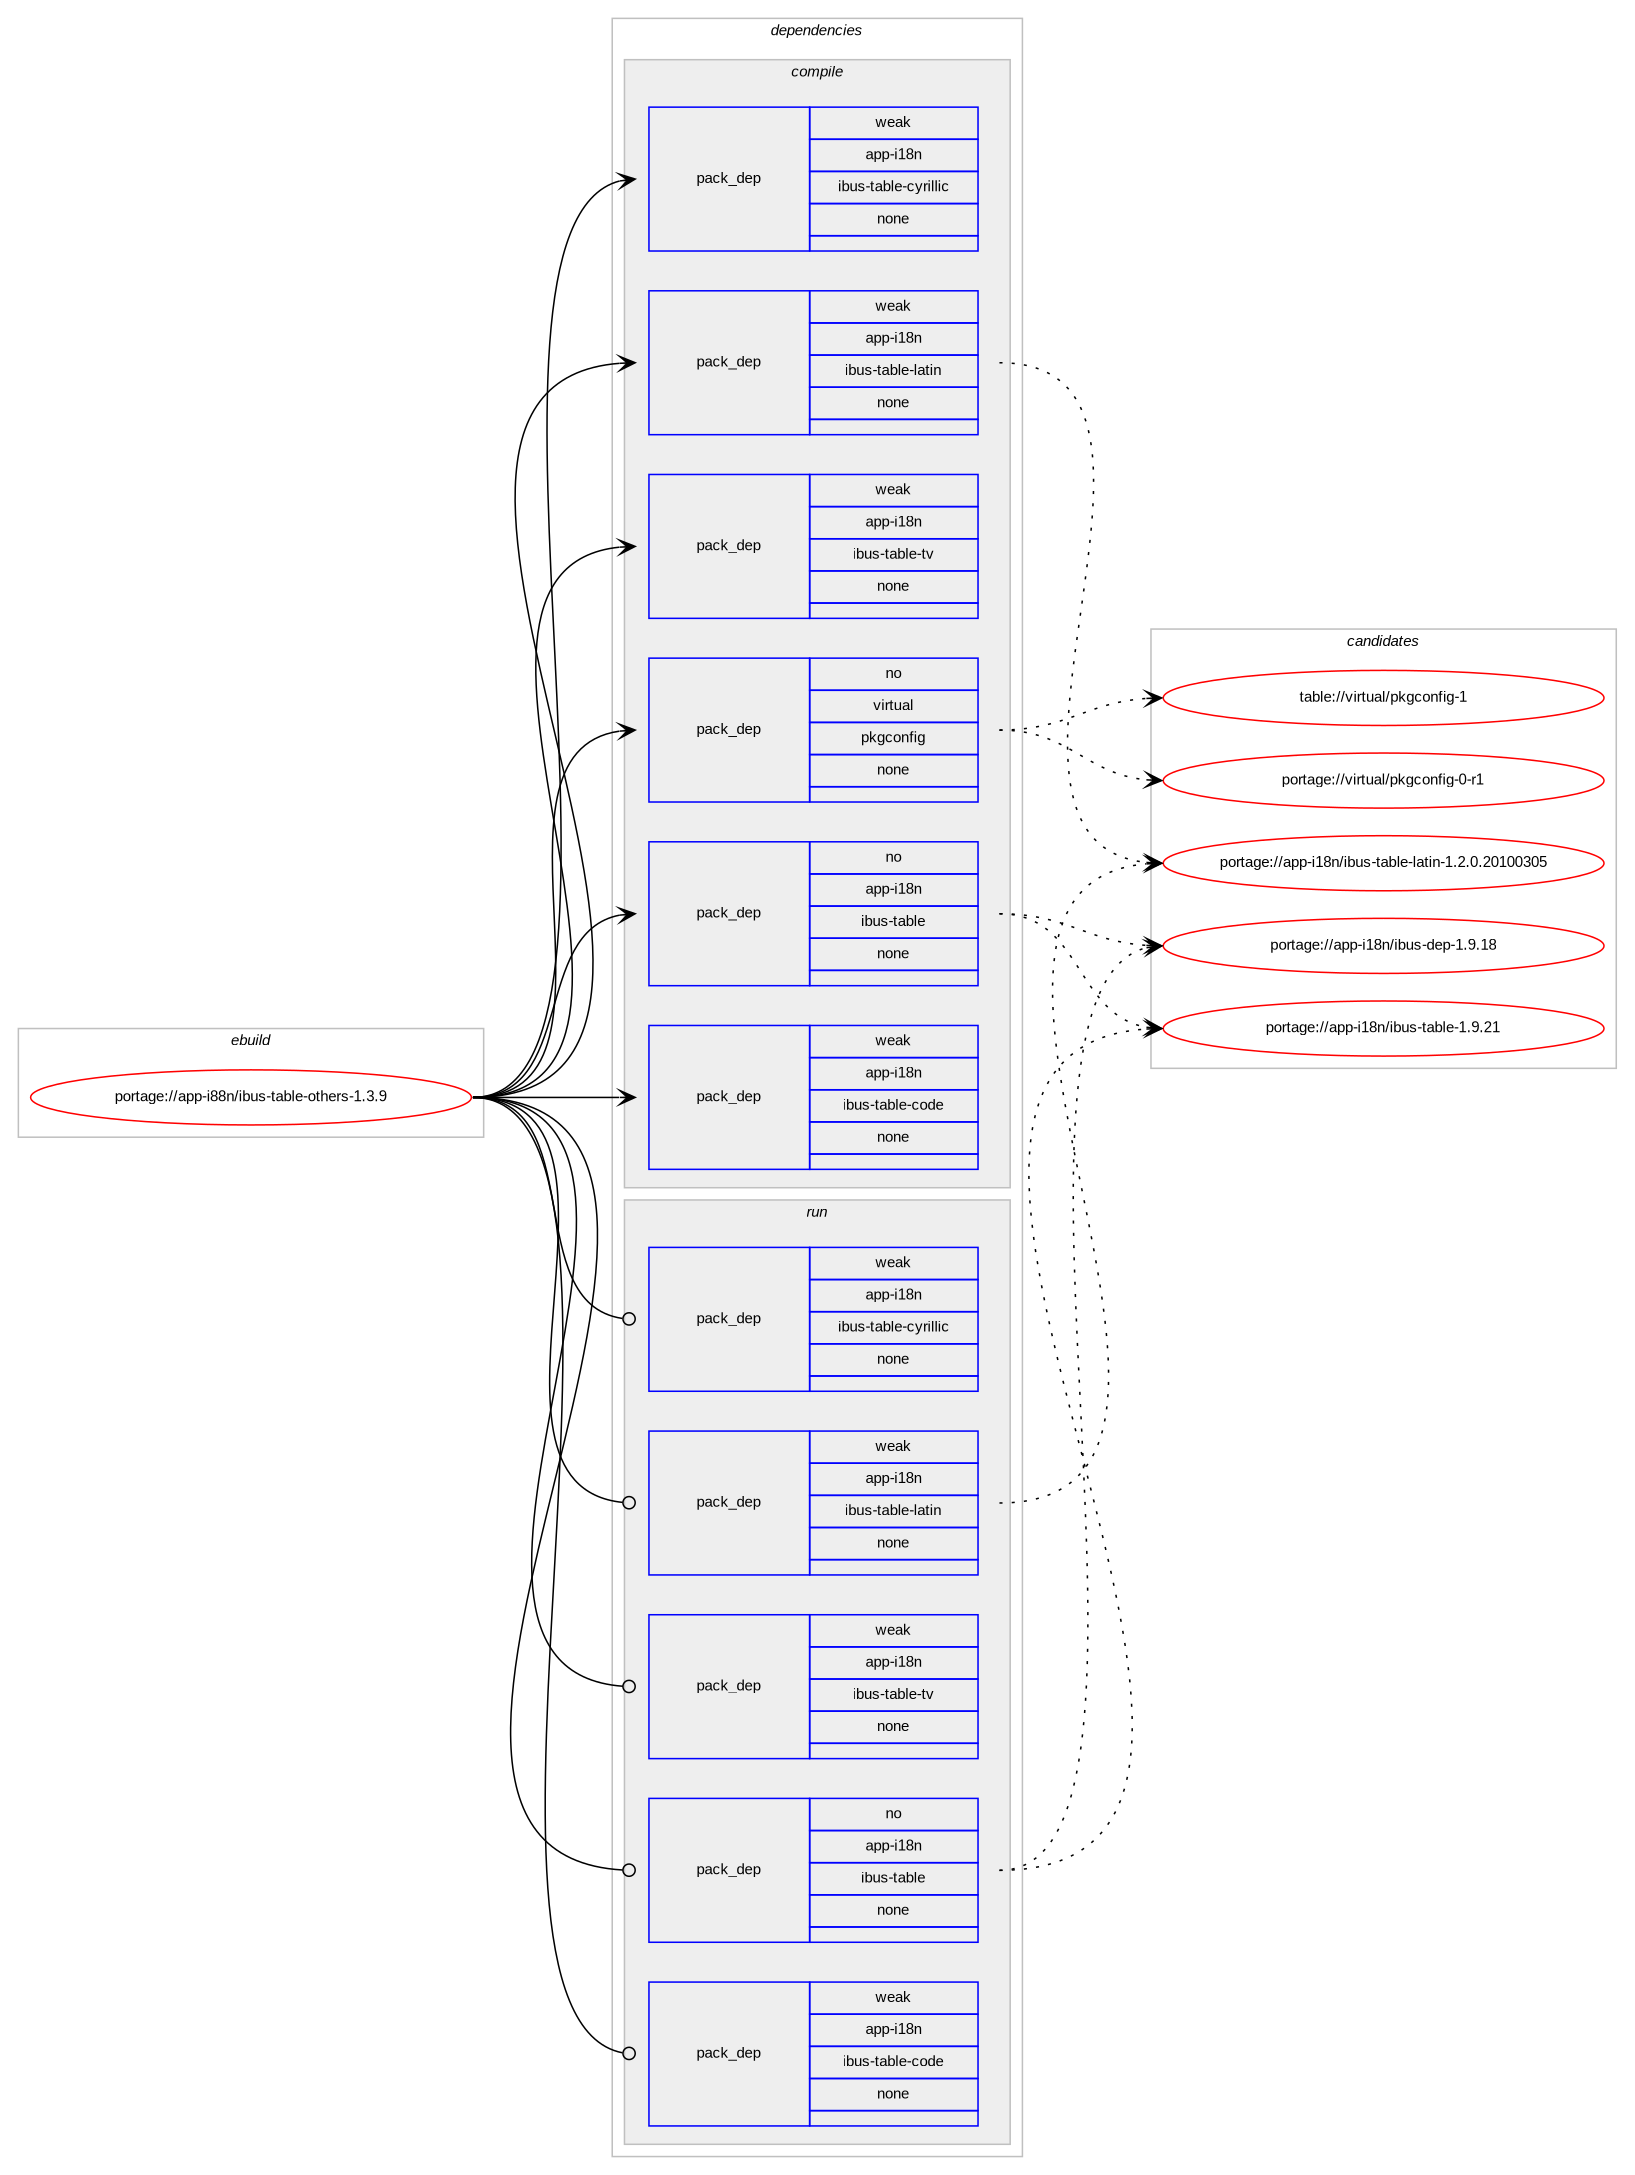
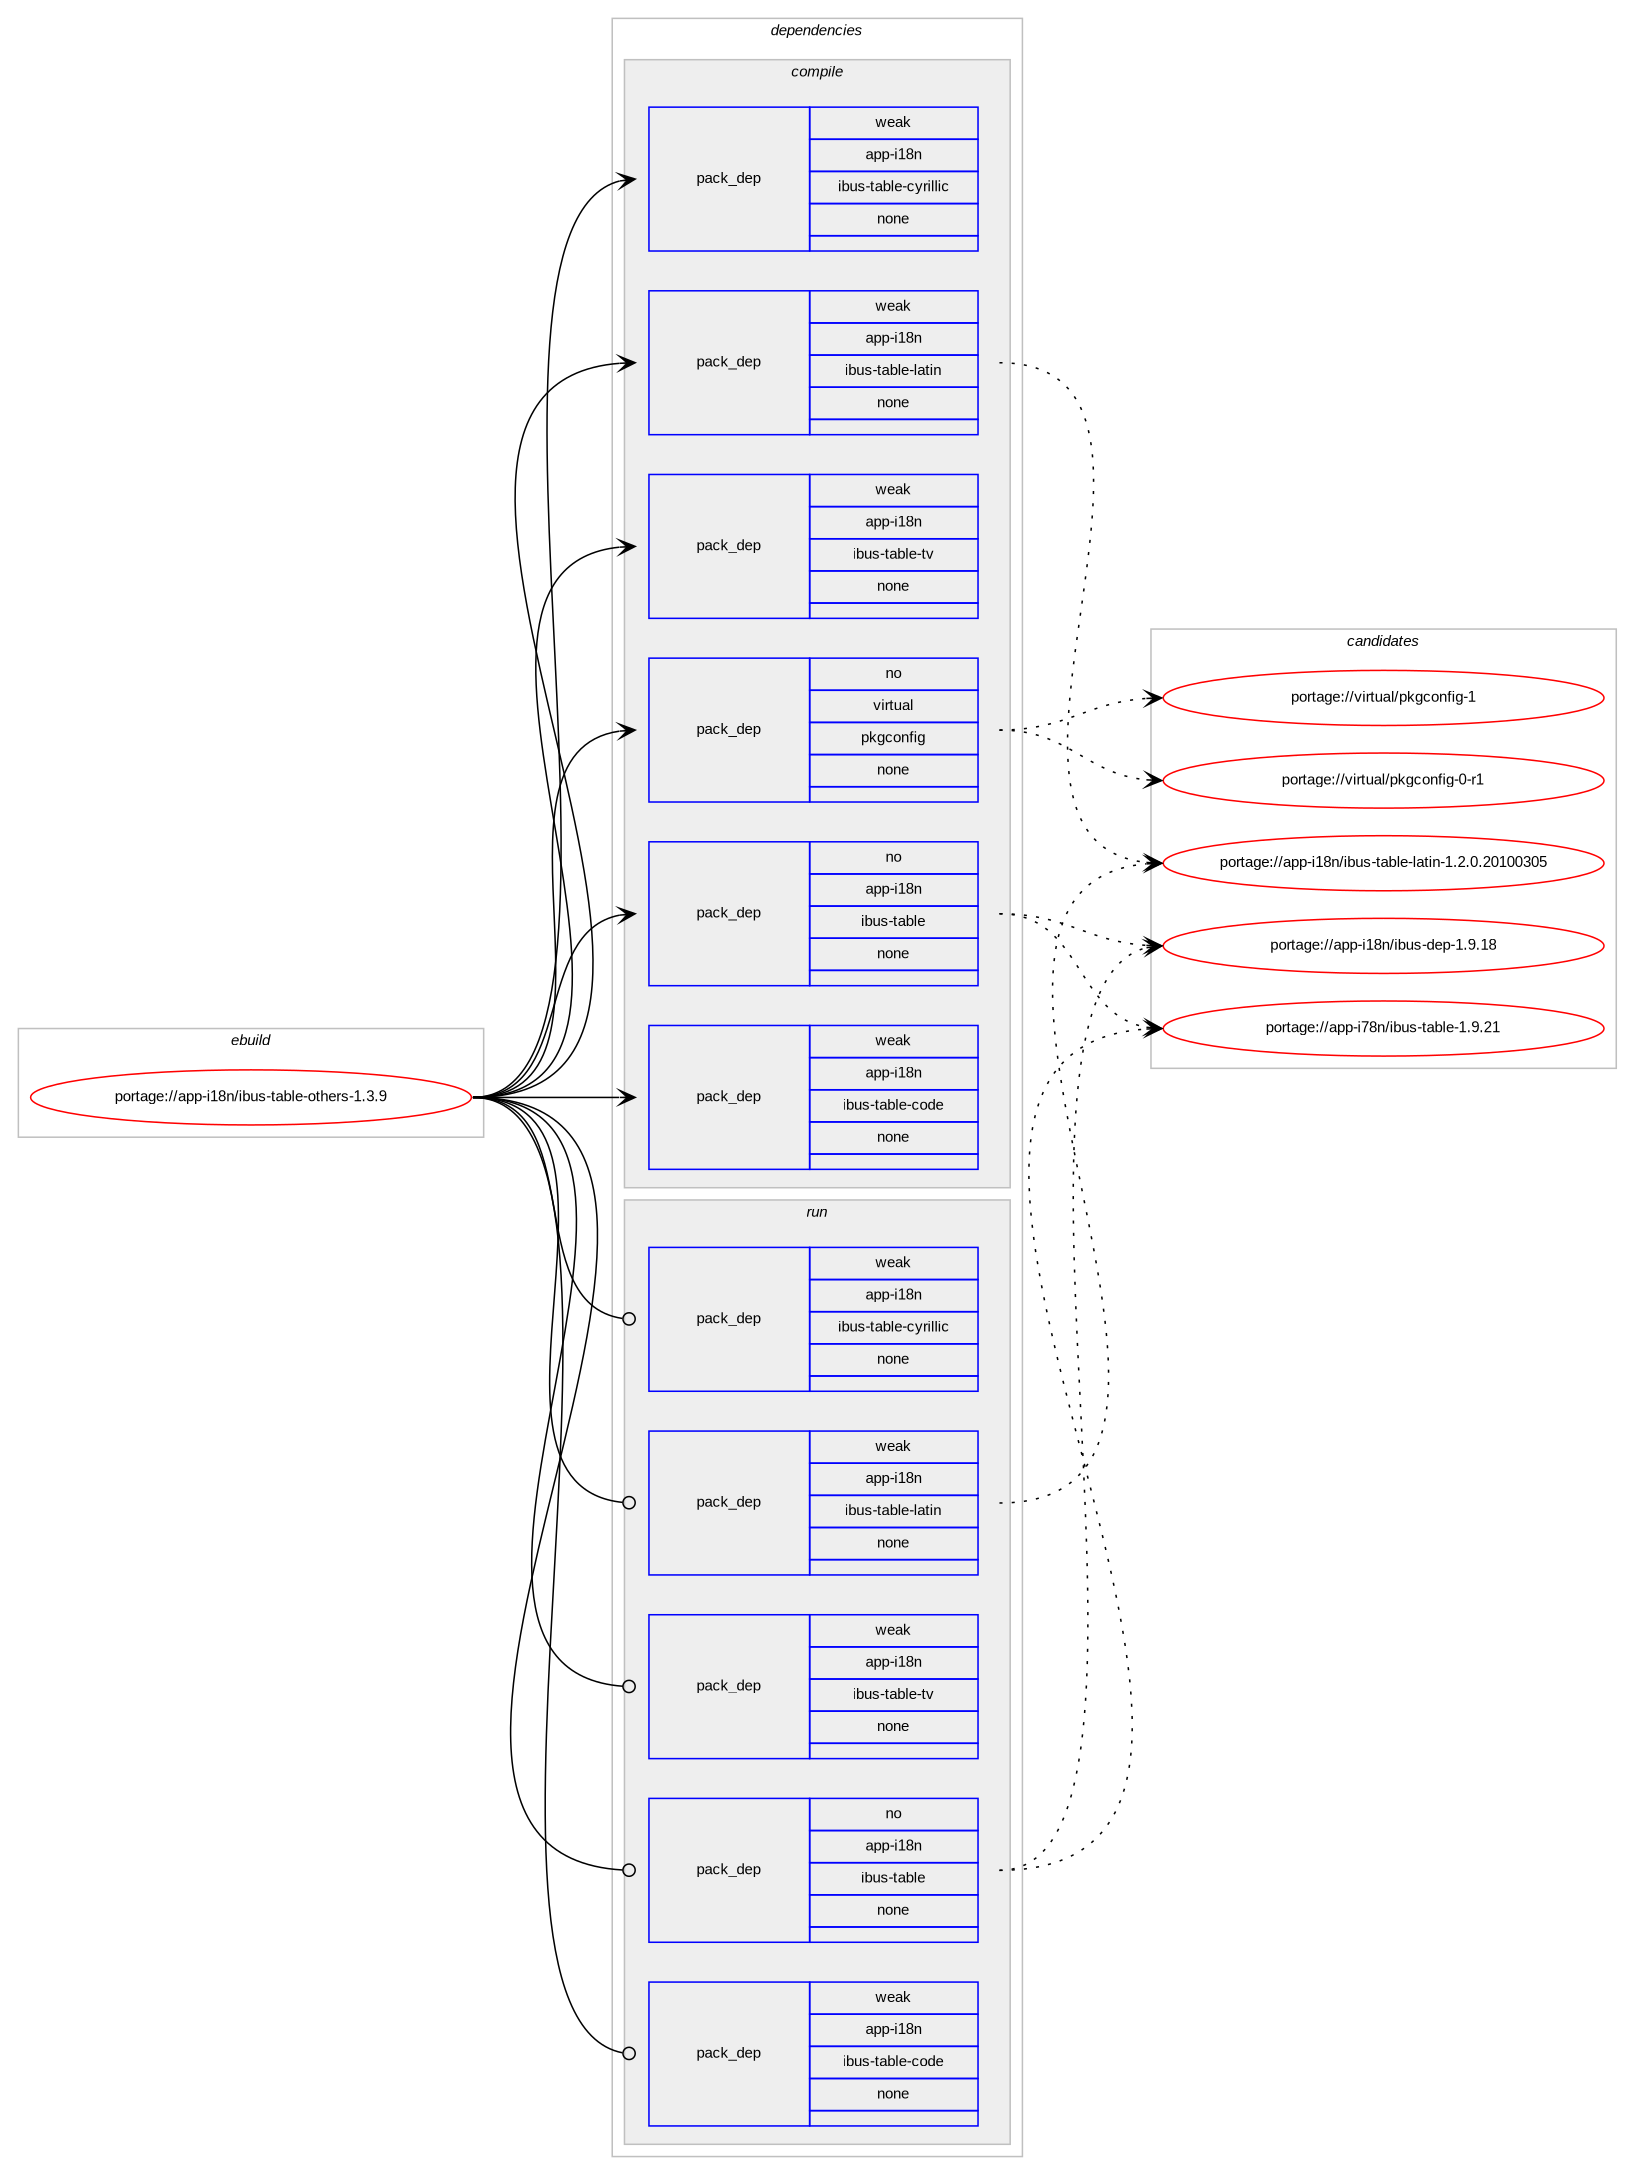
(1384, 698) -> (1384, 698)
(1384, 1029) -> (1384, 1029)
(251, 1097) -> (251, 1097)
